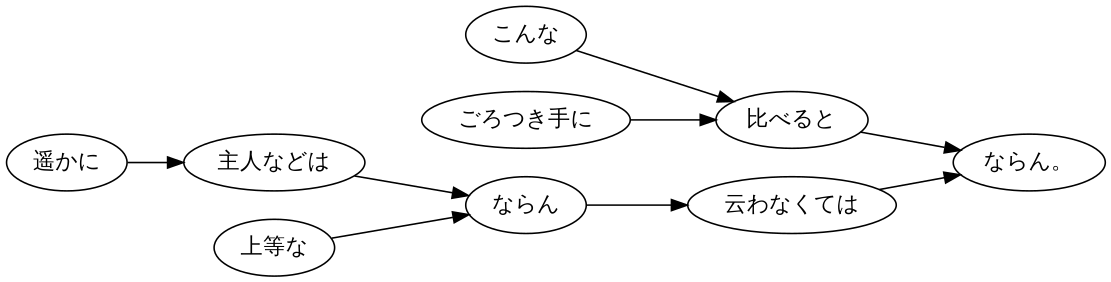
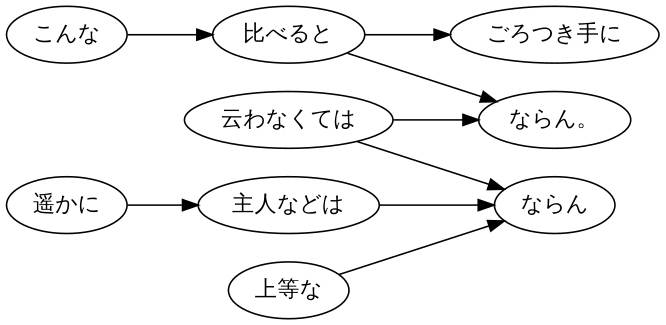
(665, 120) -> (399, 35)
(629, 205) -> (423, 163)
